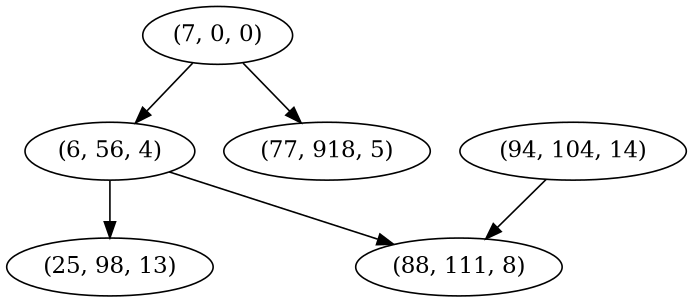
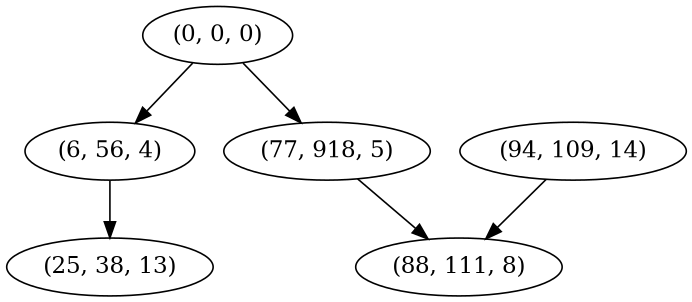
(218, 35) -> (218, 35)
(573, 151) -> (573, 151)
(273, 206) -> (387, 204)
(110, 267) -> (110, 267)
